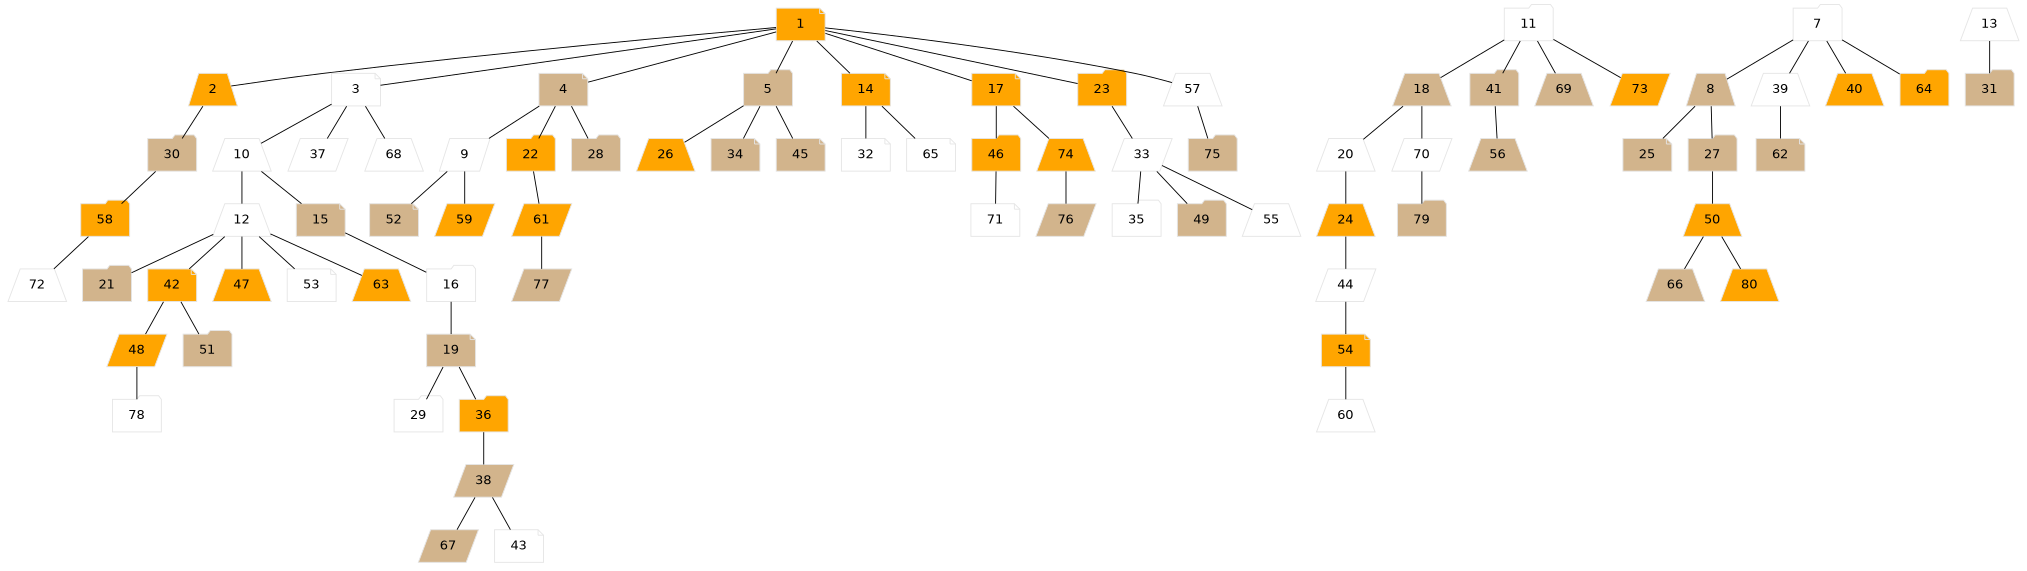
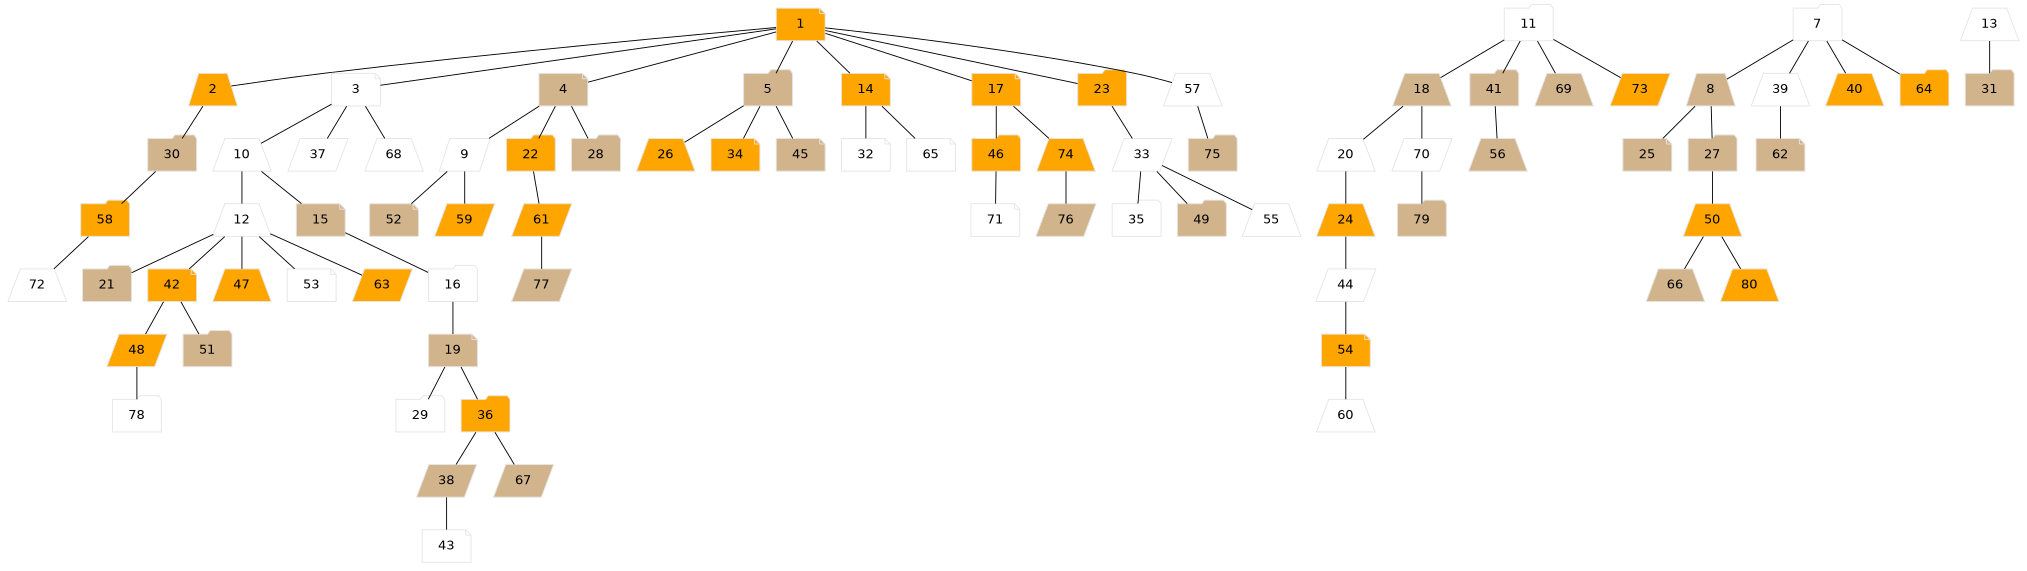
(735, 155) -> (735, 155)
(381, 285) -> (382, 285)
(466, 514) -> (505, 448)
